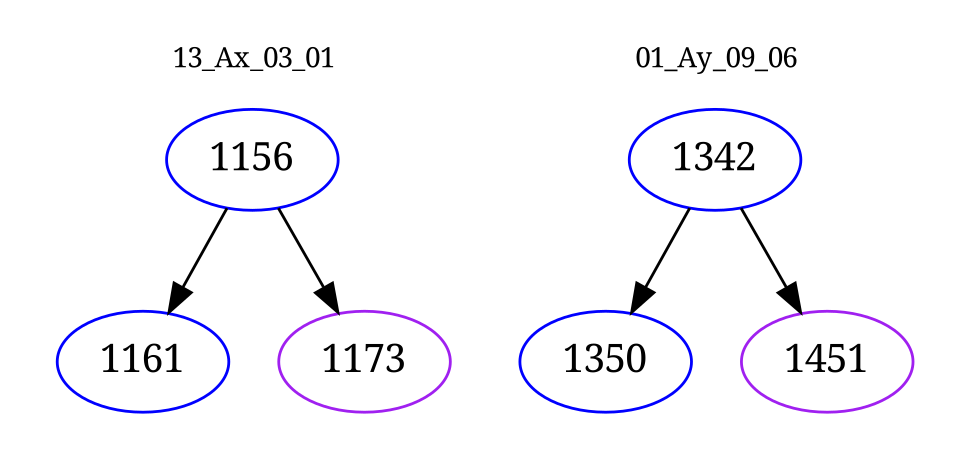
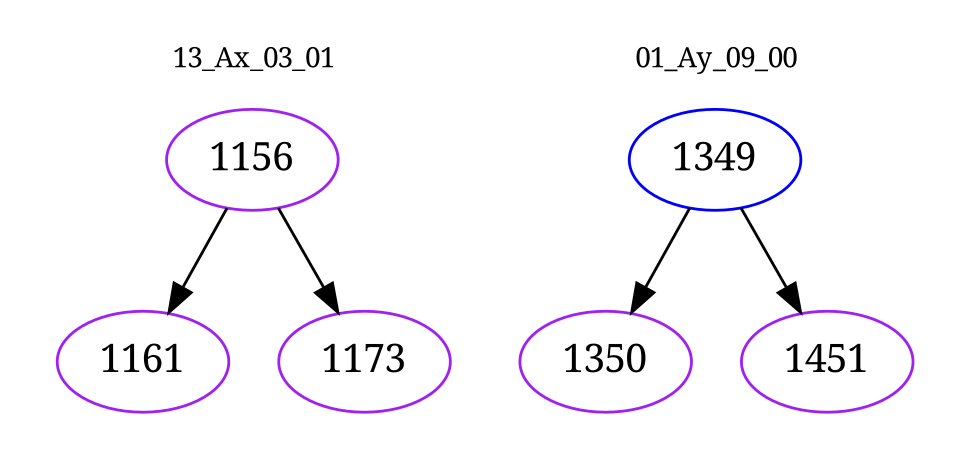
(716, 60) -> (716, 60)
(252, 160) -> (252, 160)
(715, 160) -> (715, 160)
(143, 362) -> (143, 362)
(606, 362) -> (606, 362)
